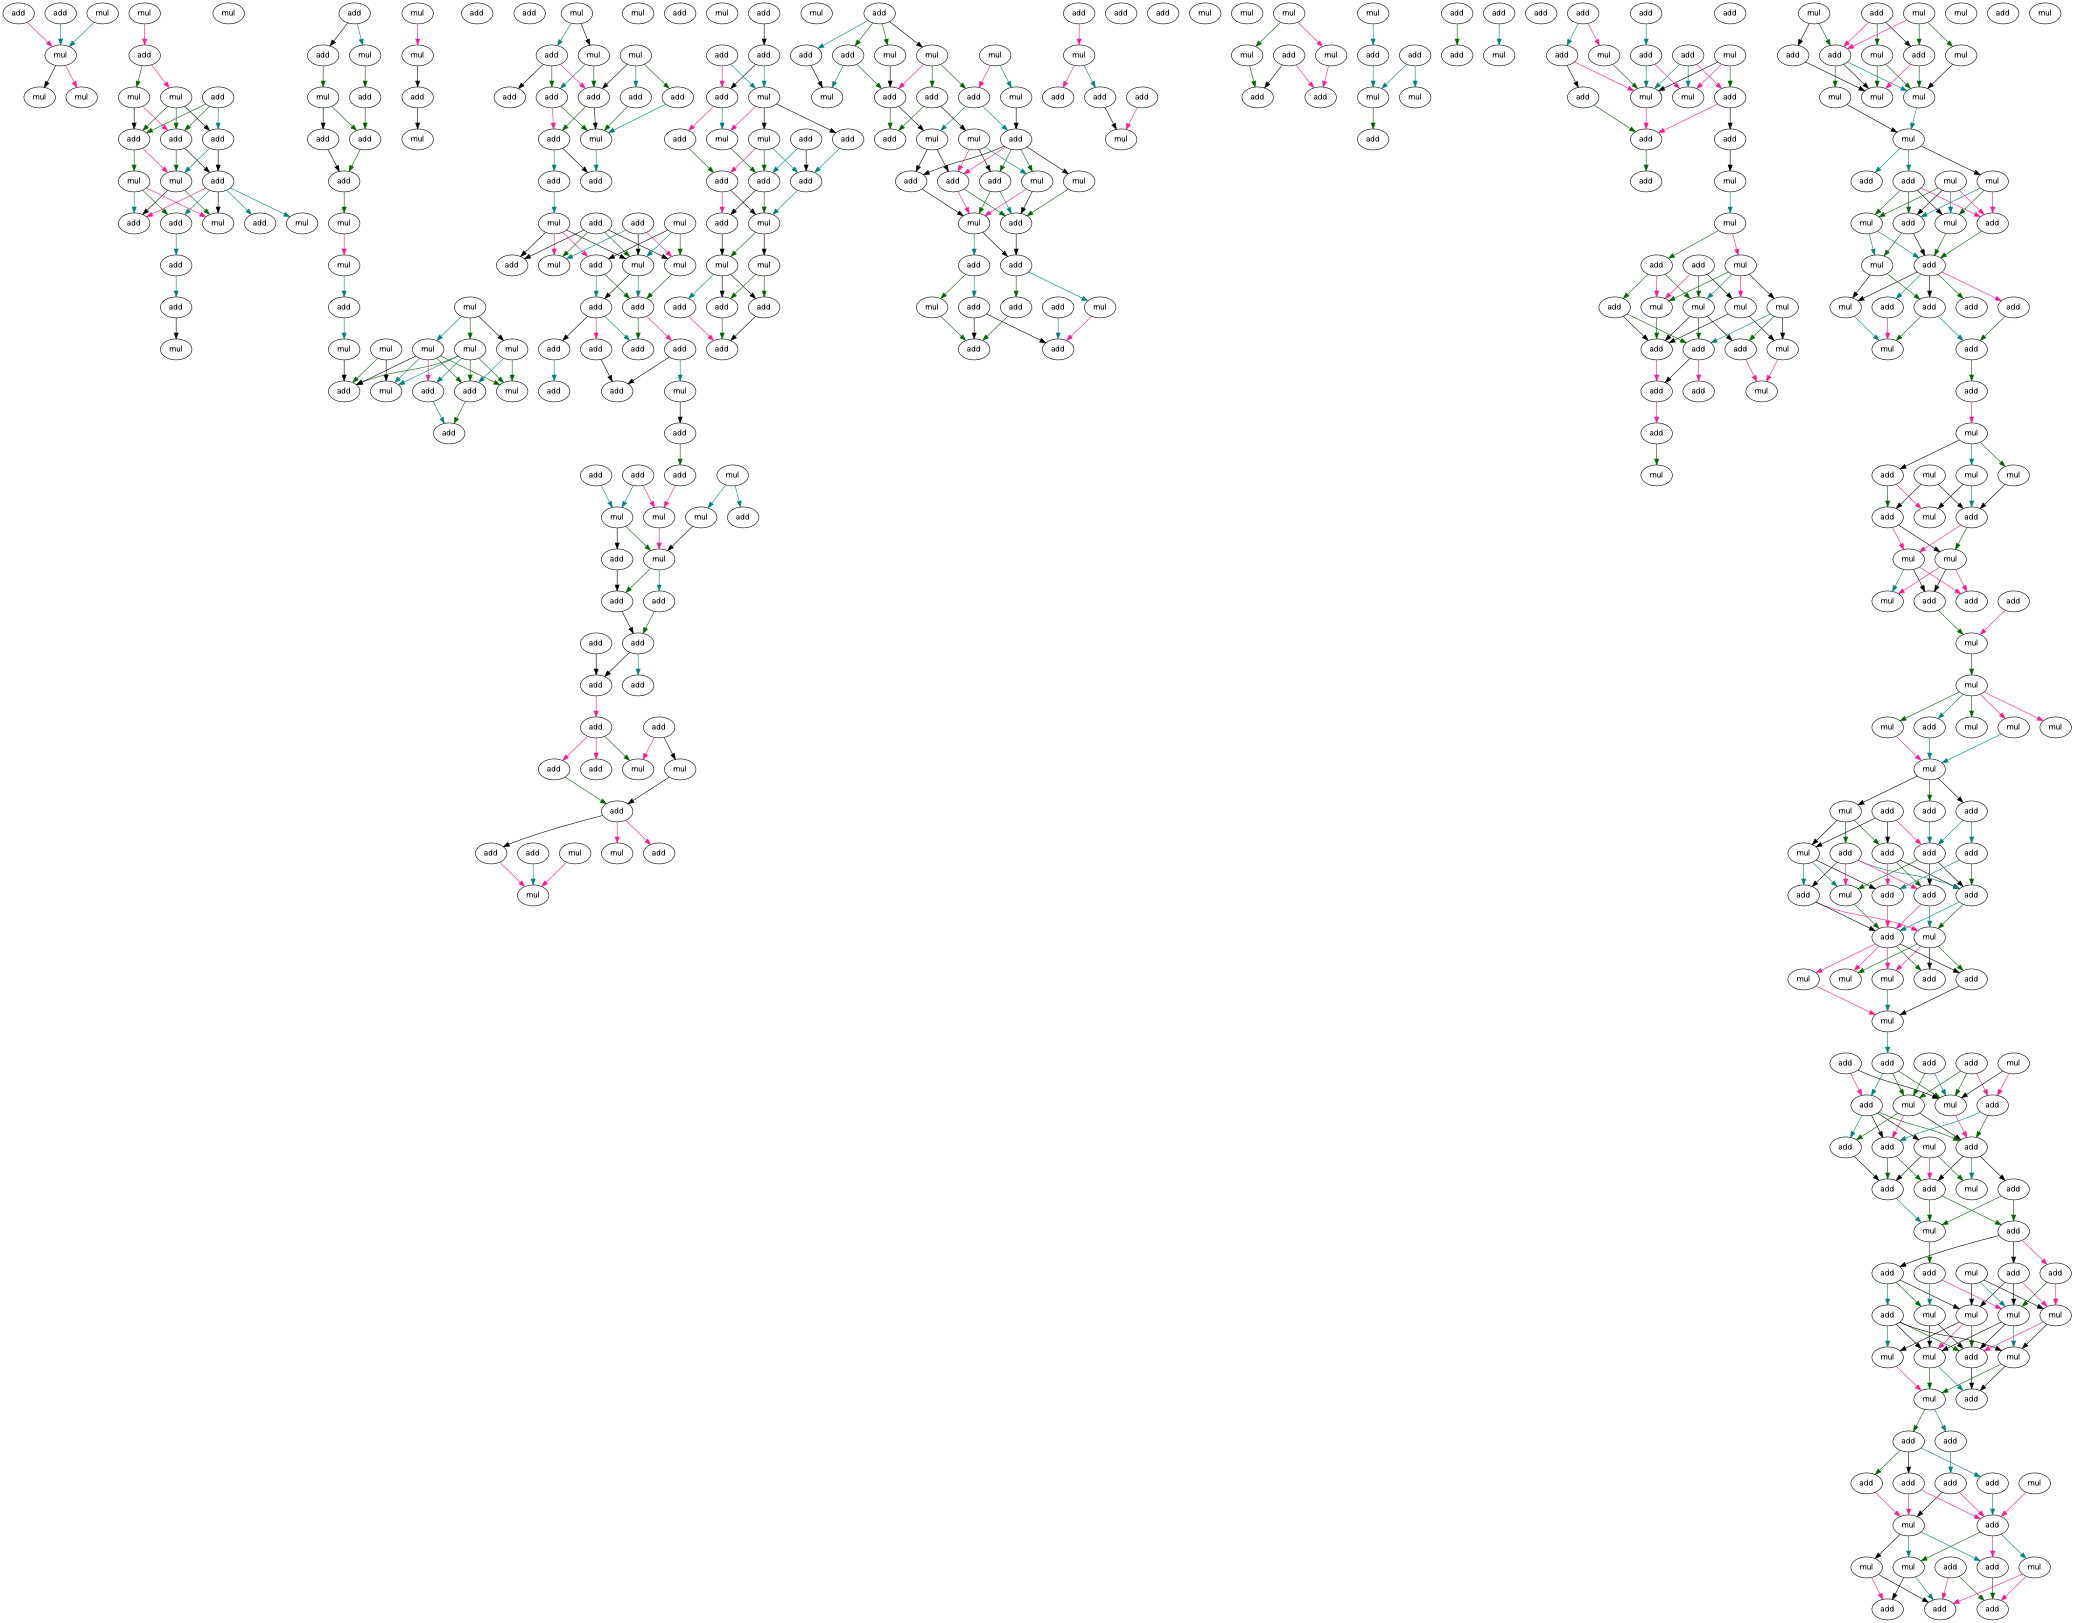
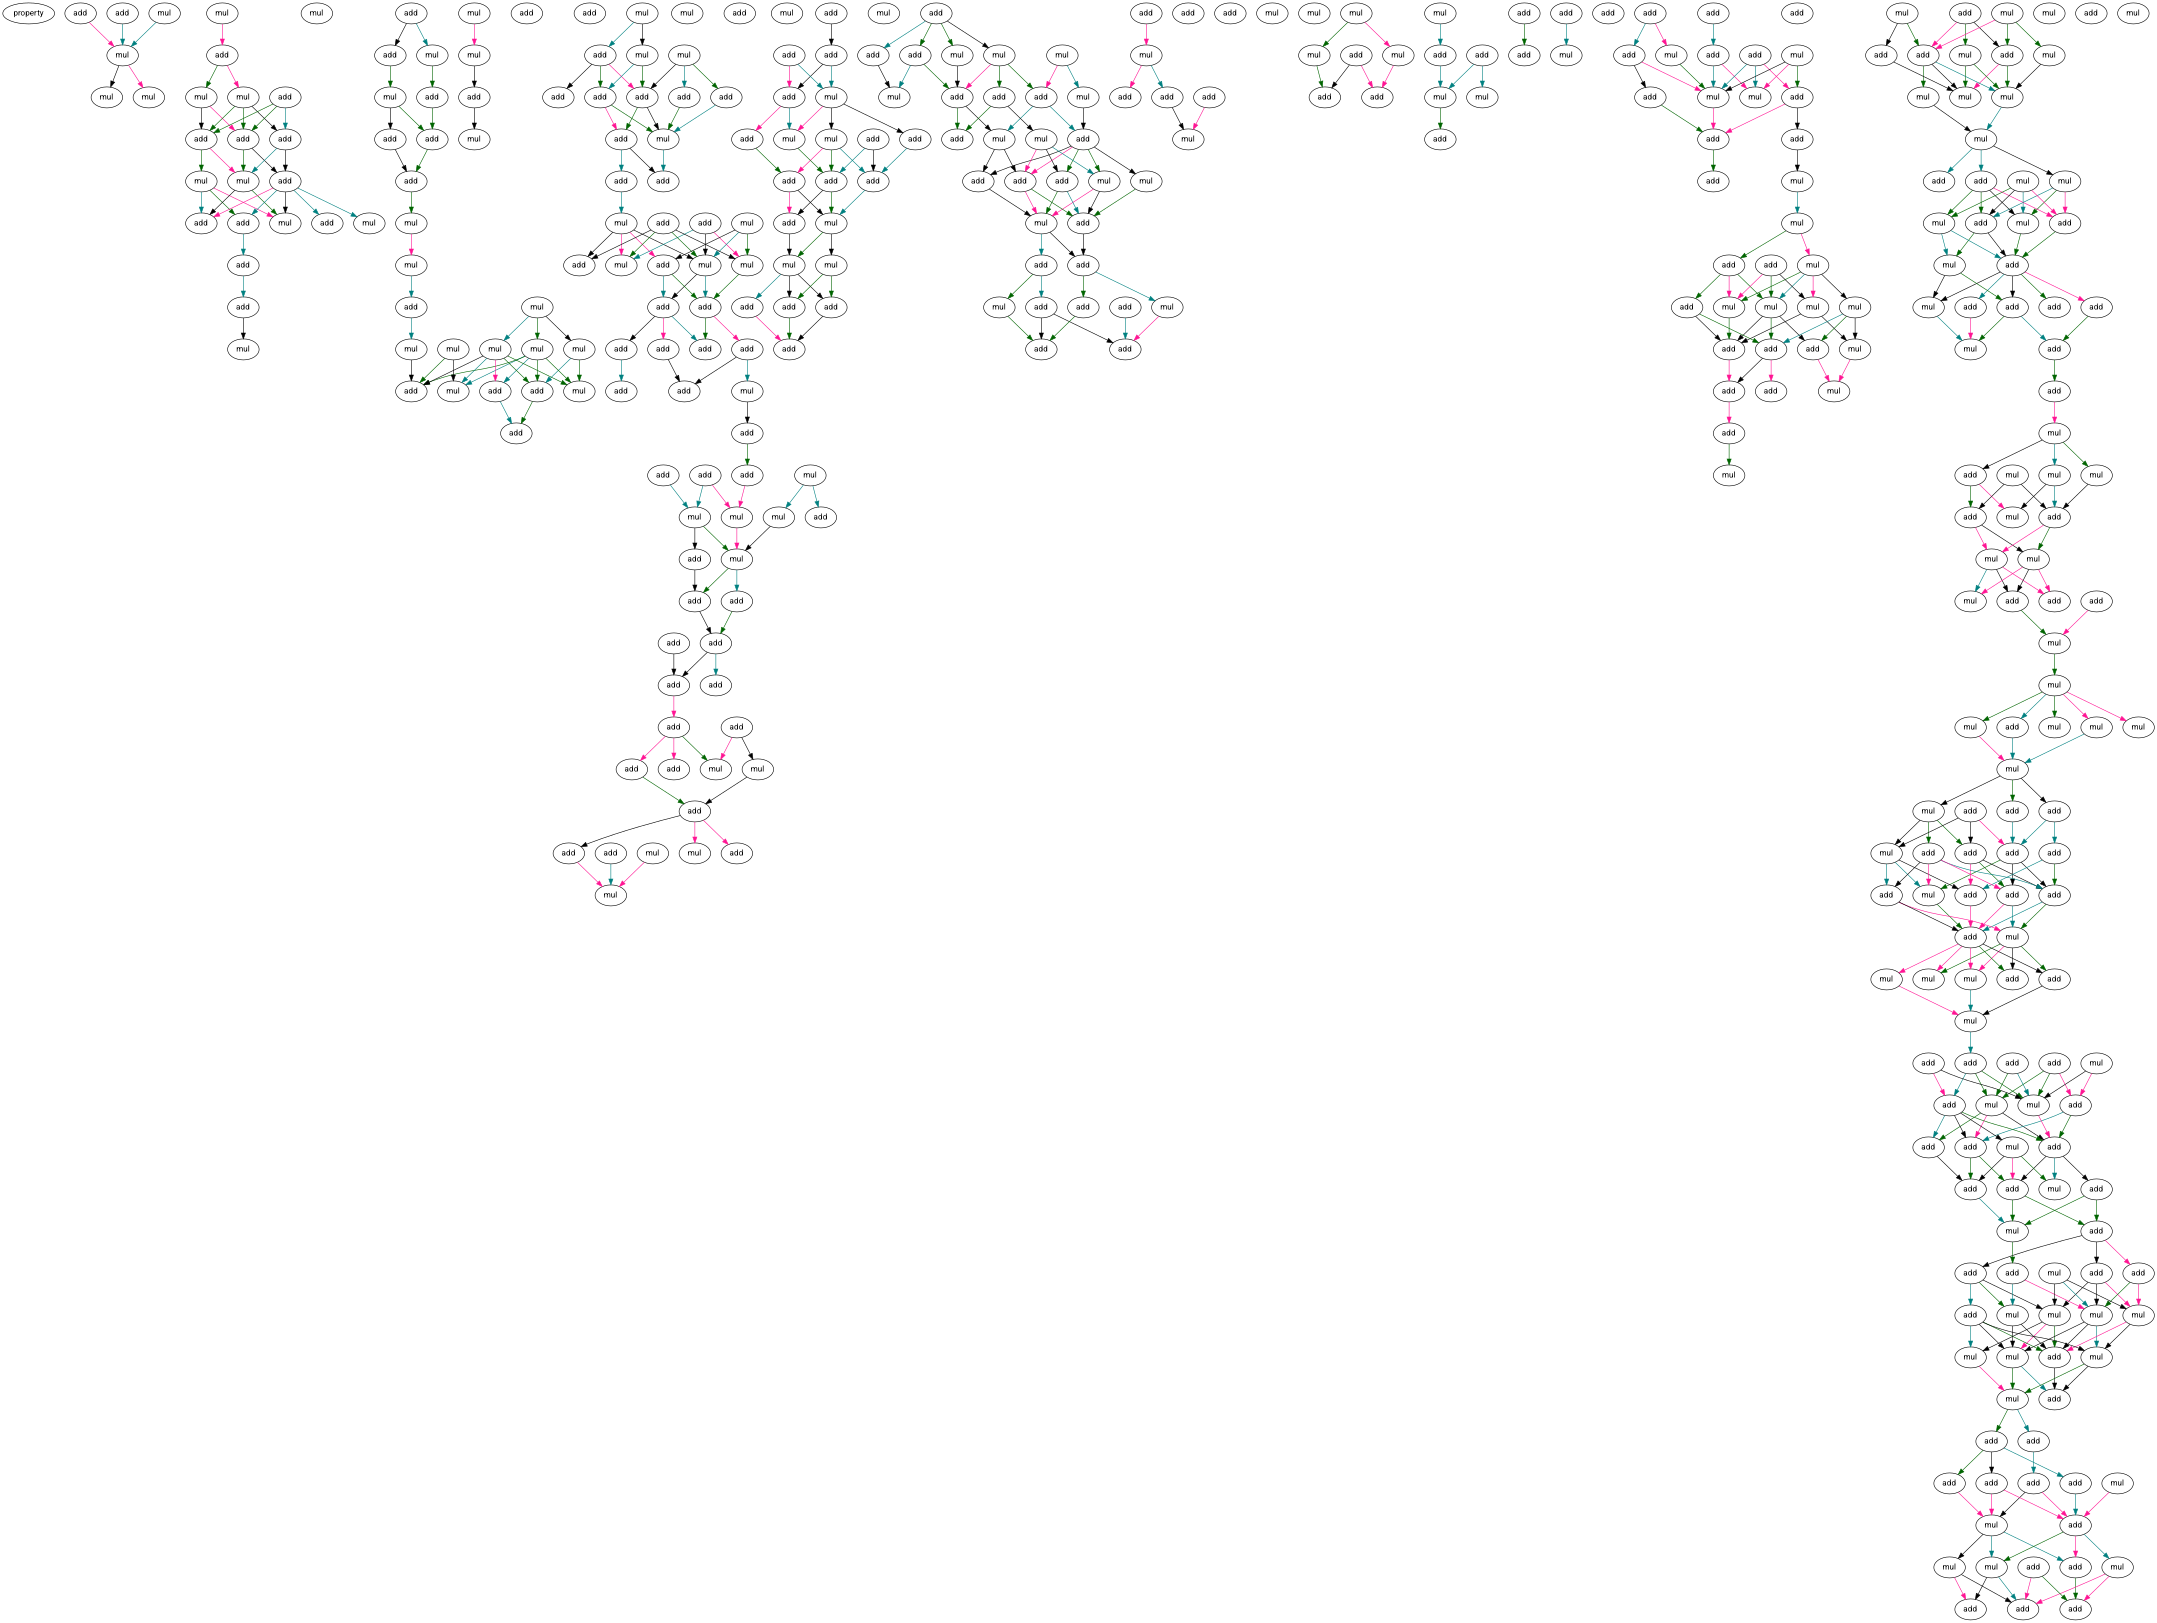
none -> (29, 13)
